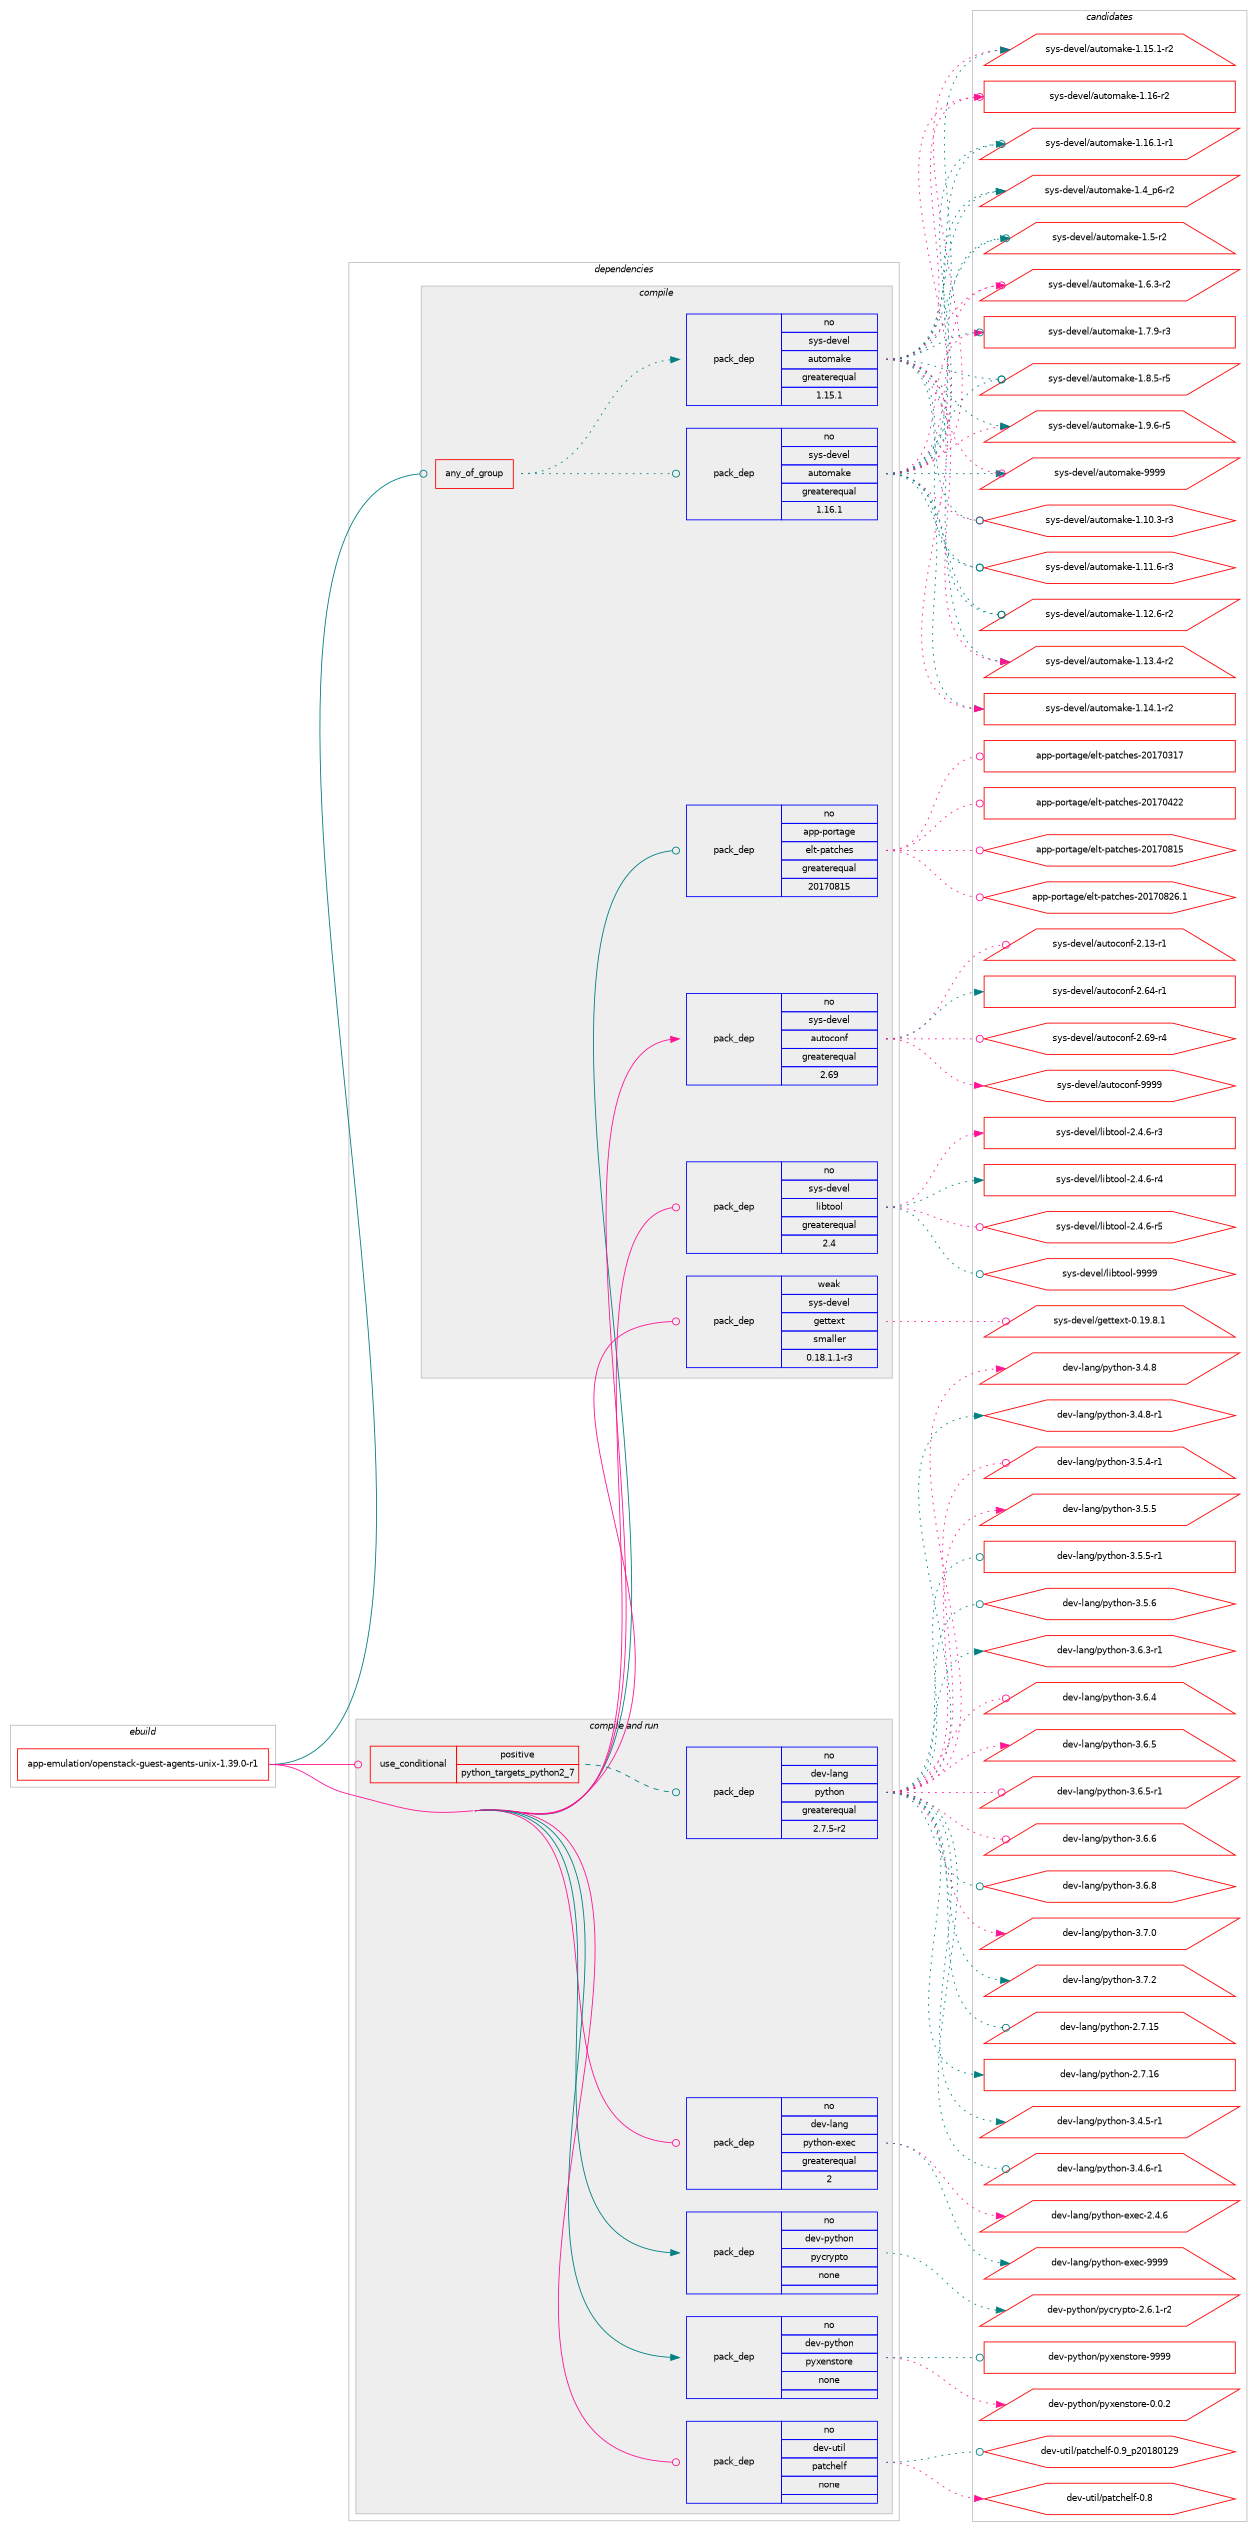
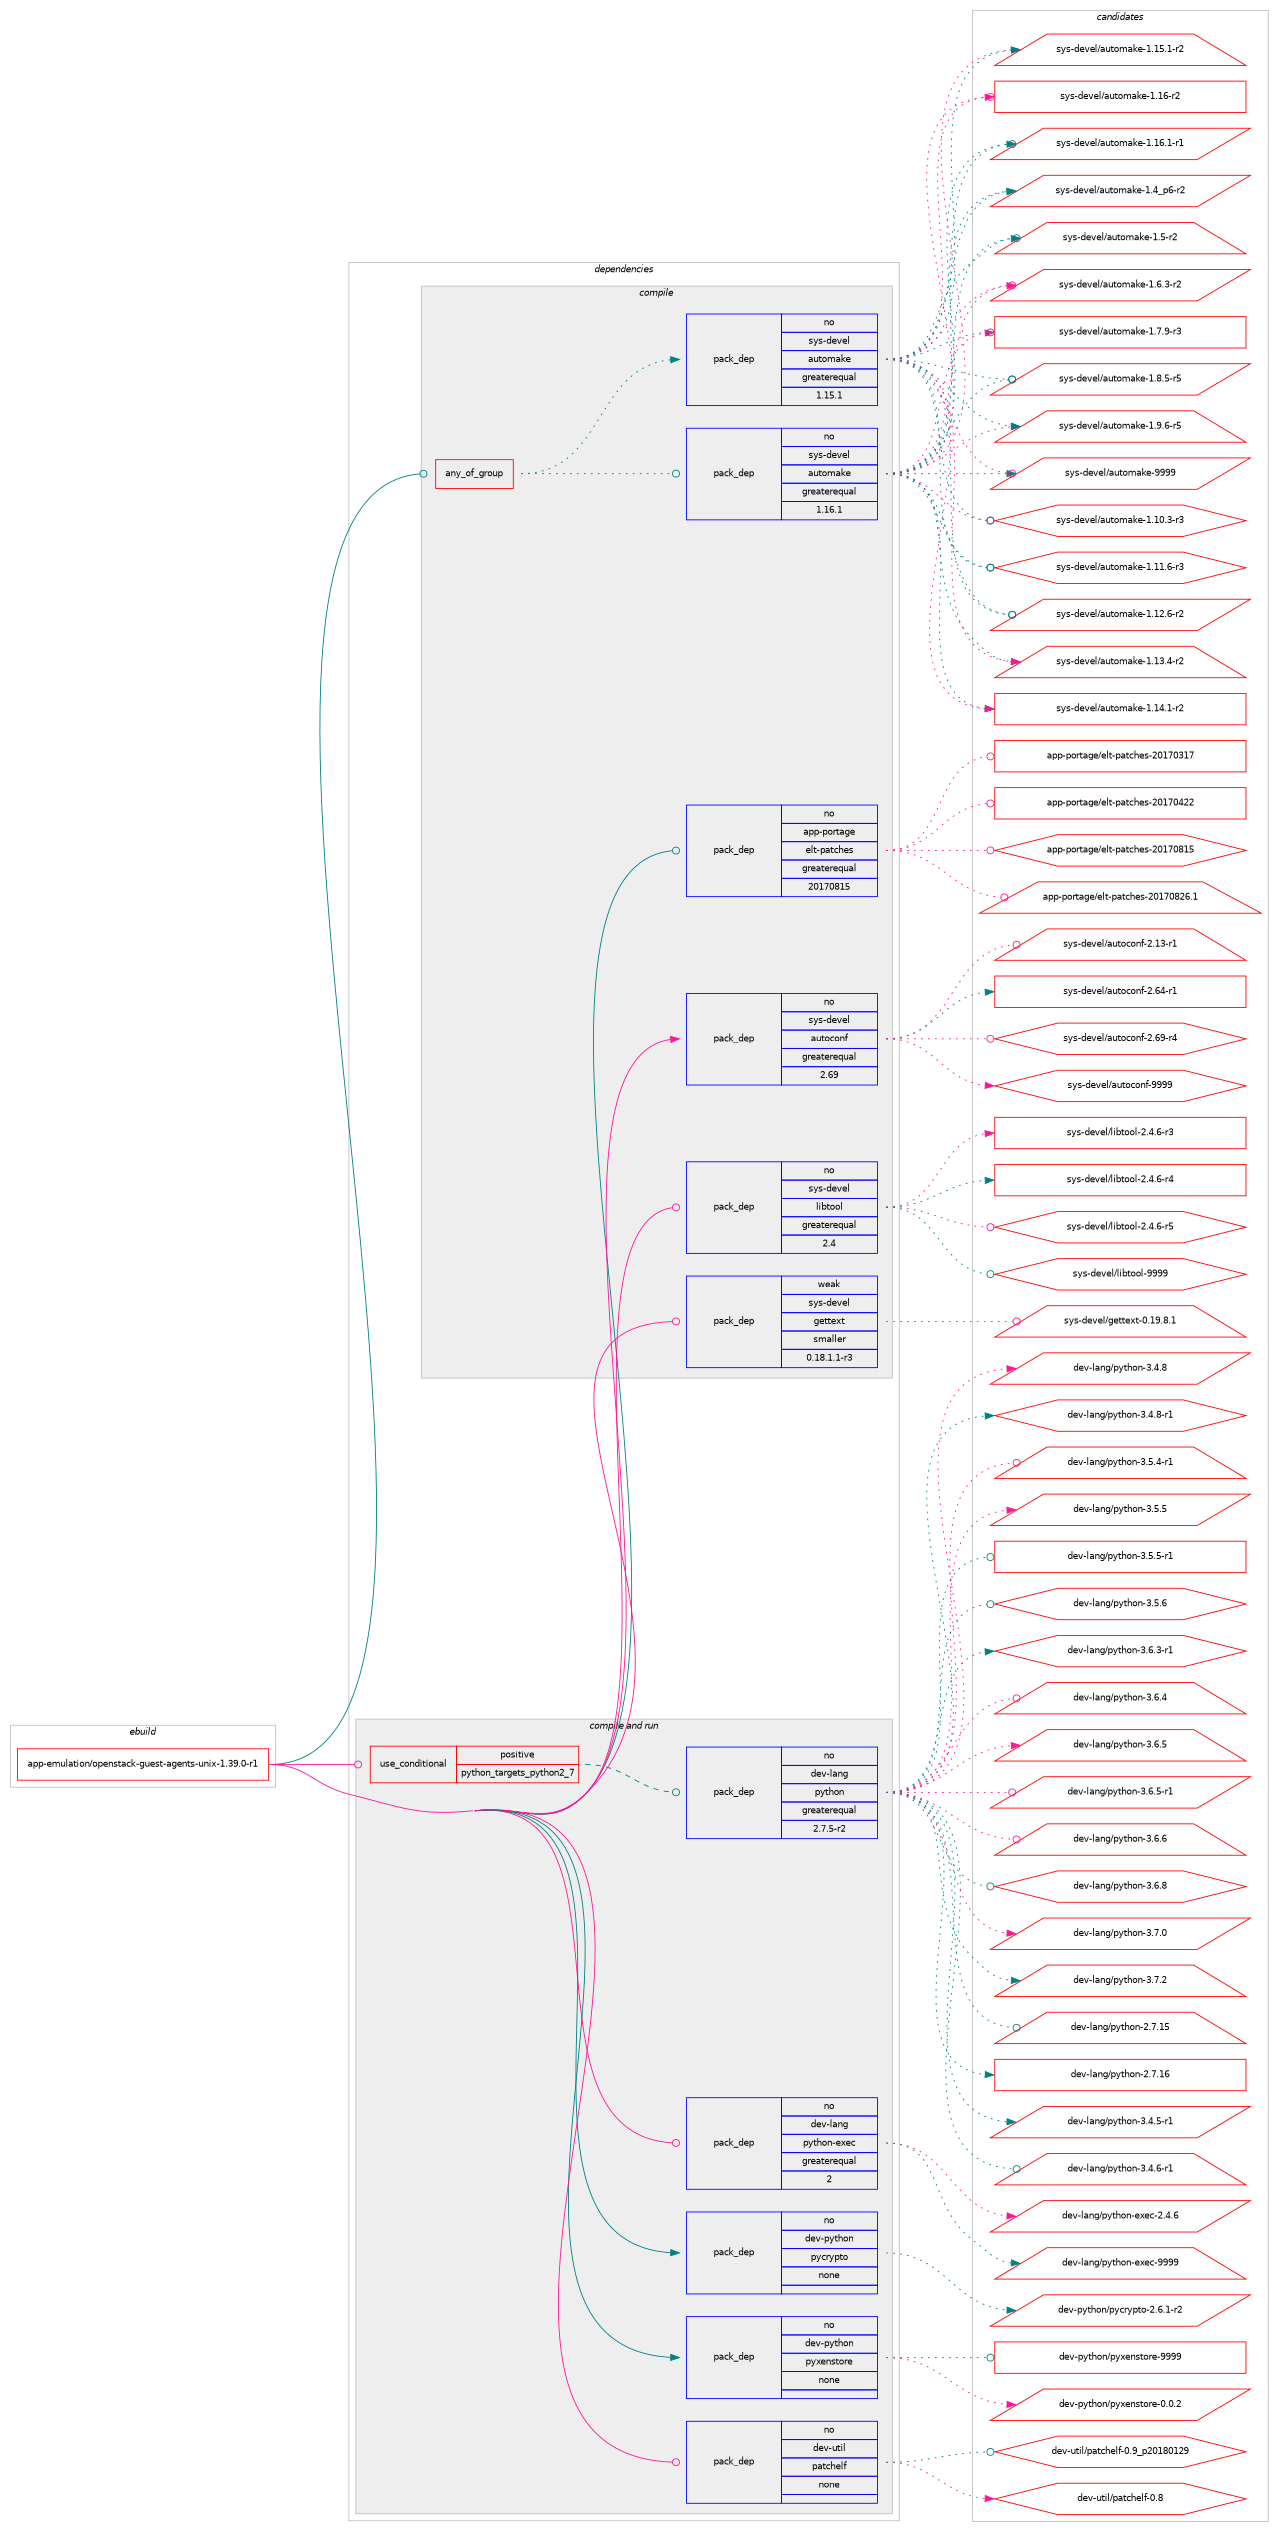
(1110, 898) -> (1120, 898)
